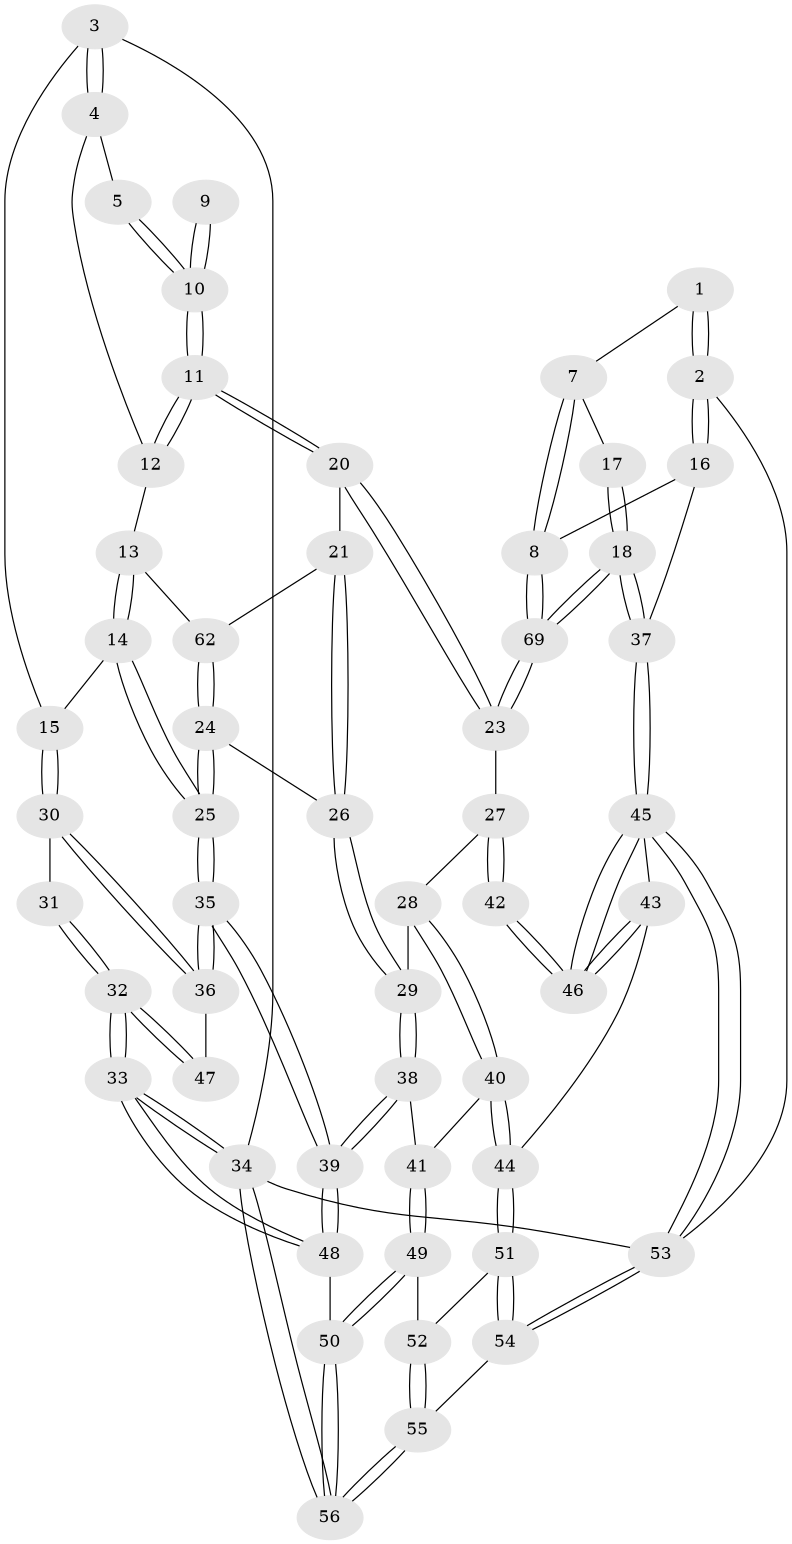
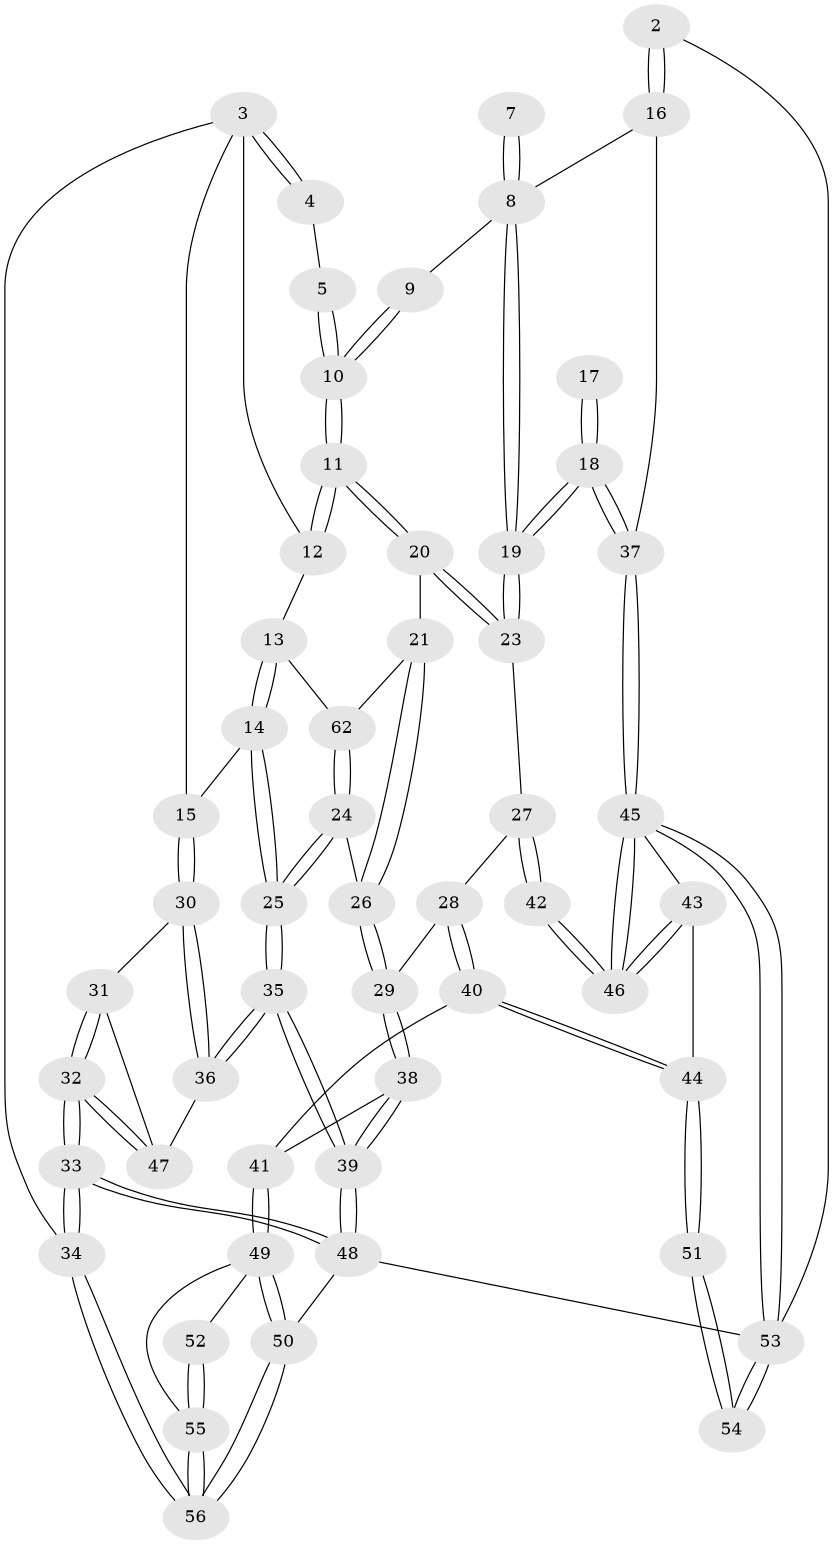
none -> (461, 246)
(700, 290) -> none
(89, 293) -> (244, 340)
(593, 422) -> none
(535, 641) -> (512, 553)
none -> (130, 1079)
(448, 1219) -> (560, 1298)
(462, 1298) -> none
(462, 1386) -> (152, 1321)
